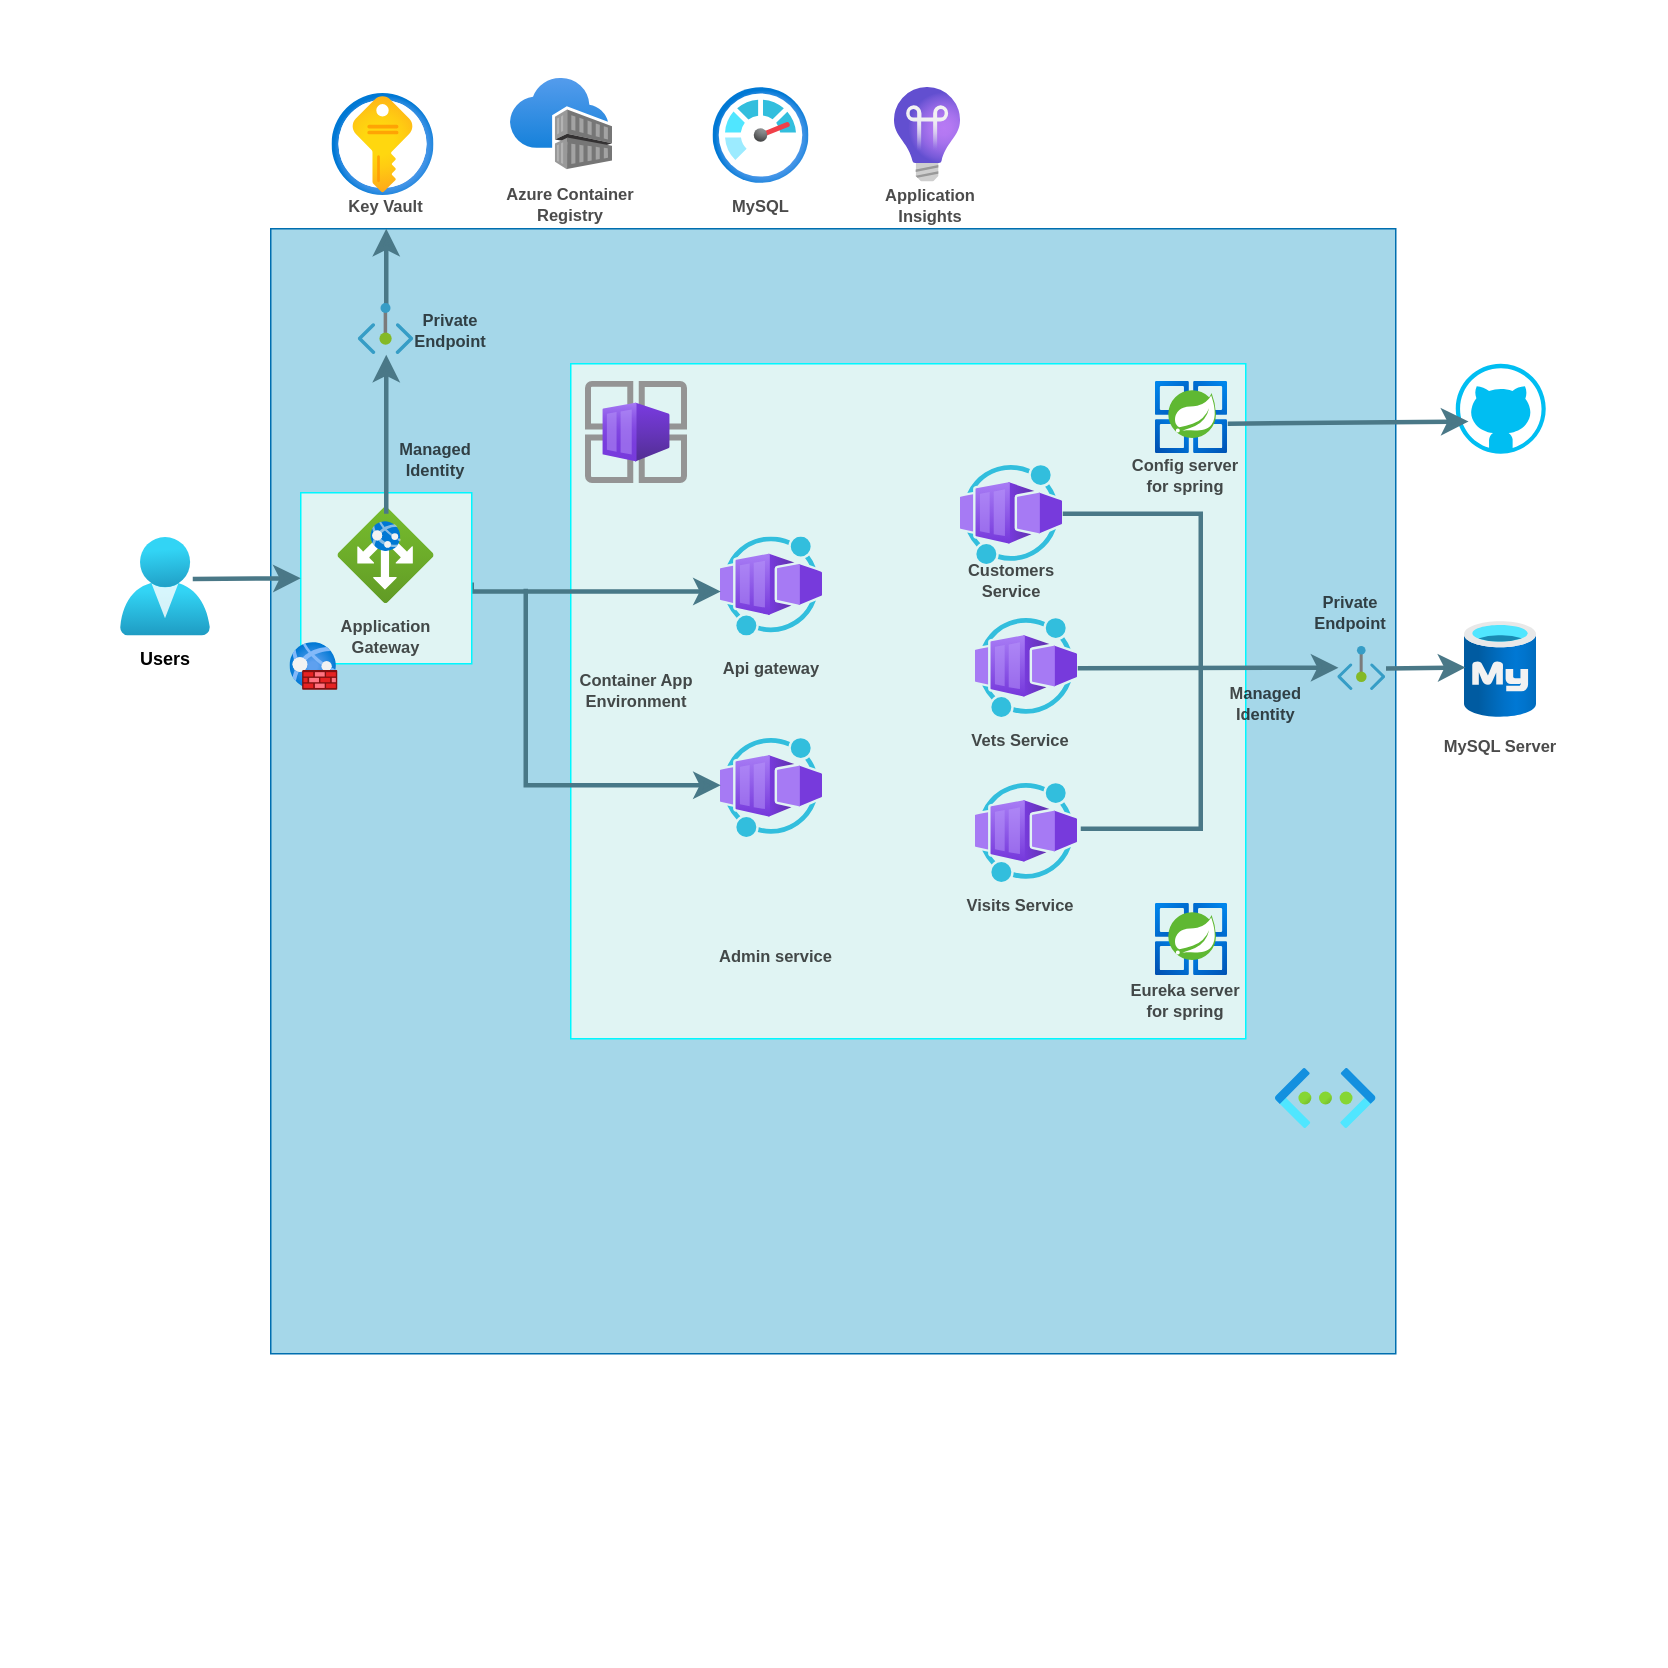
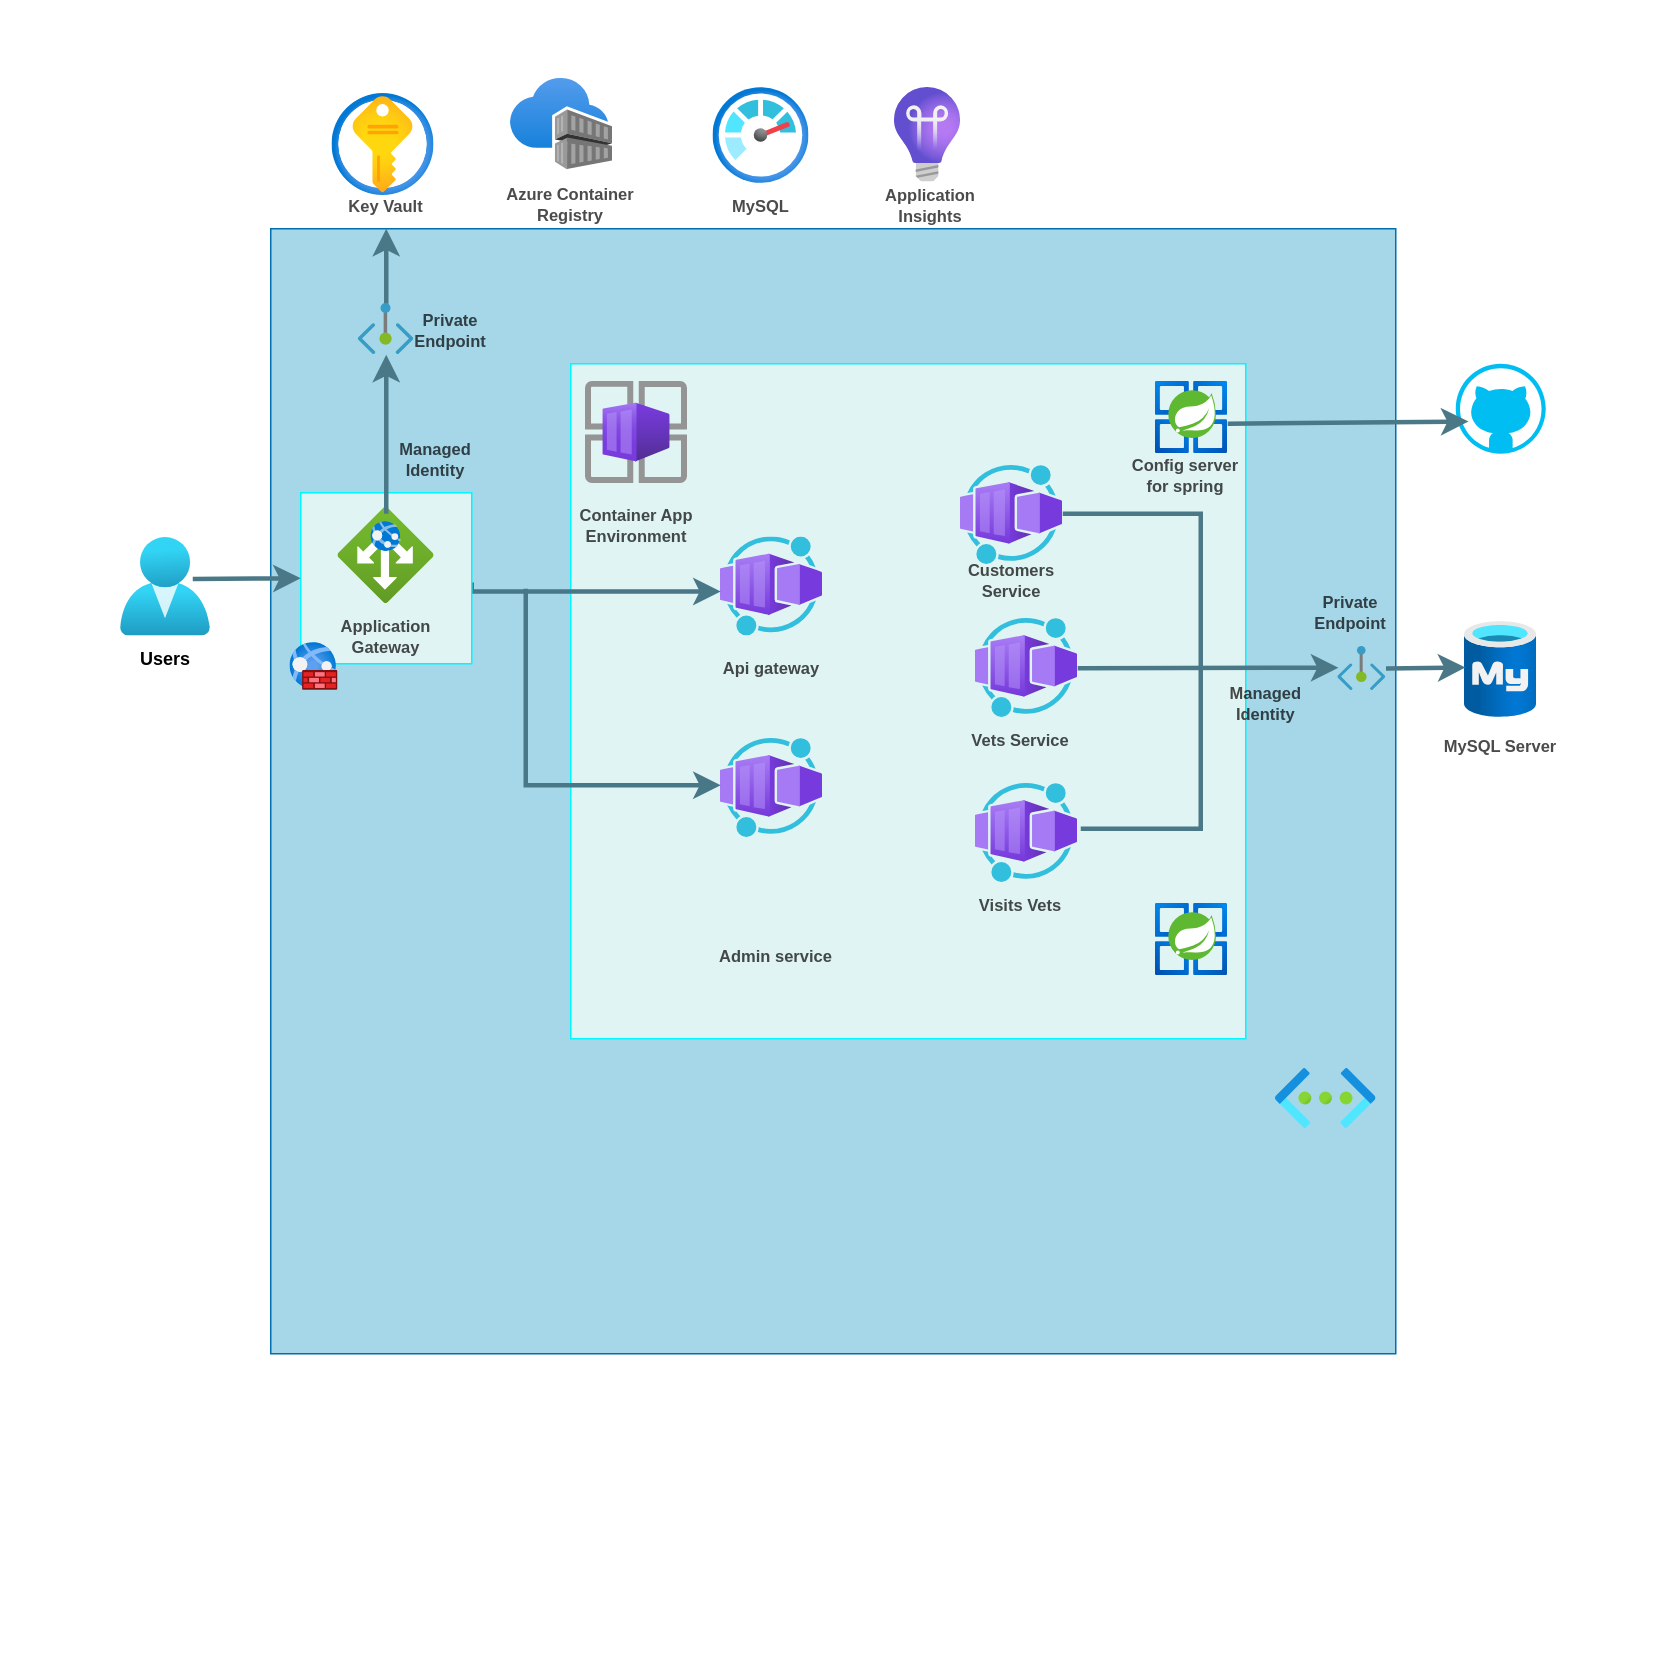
(637, 691) -> (637, 526)
(1021, 905) -> (1021, 905)
(1186, 1001) -> none
